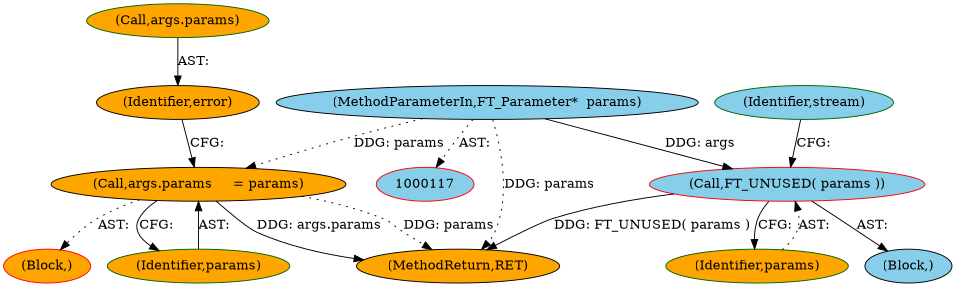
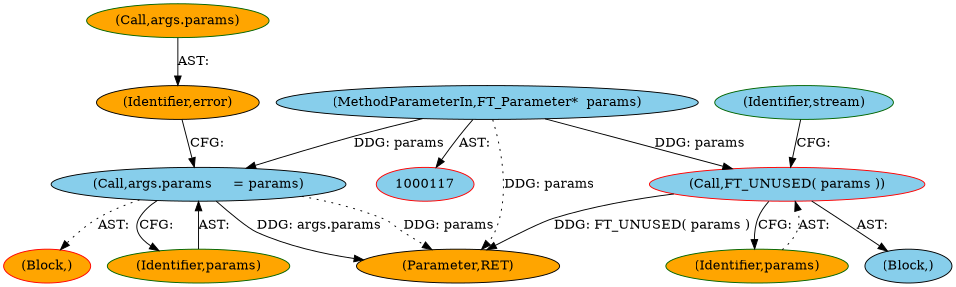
(457, 139) -> (457, 139)
(339, 141) -> (339, 141)
(700, 143) -> (700, 143)
(199, 184) -> (199, 184)
(458, 266) -> (458, 266)
